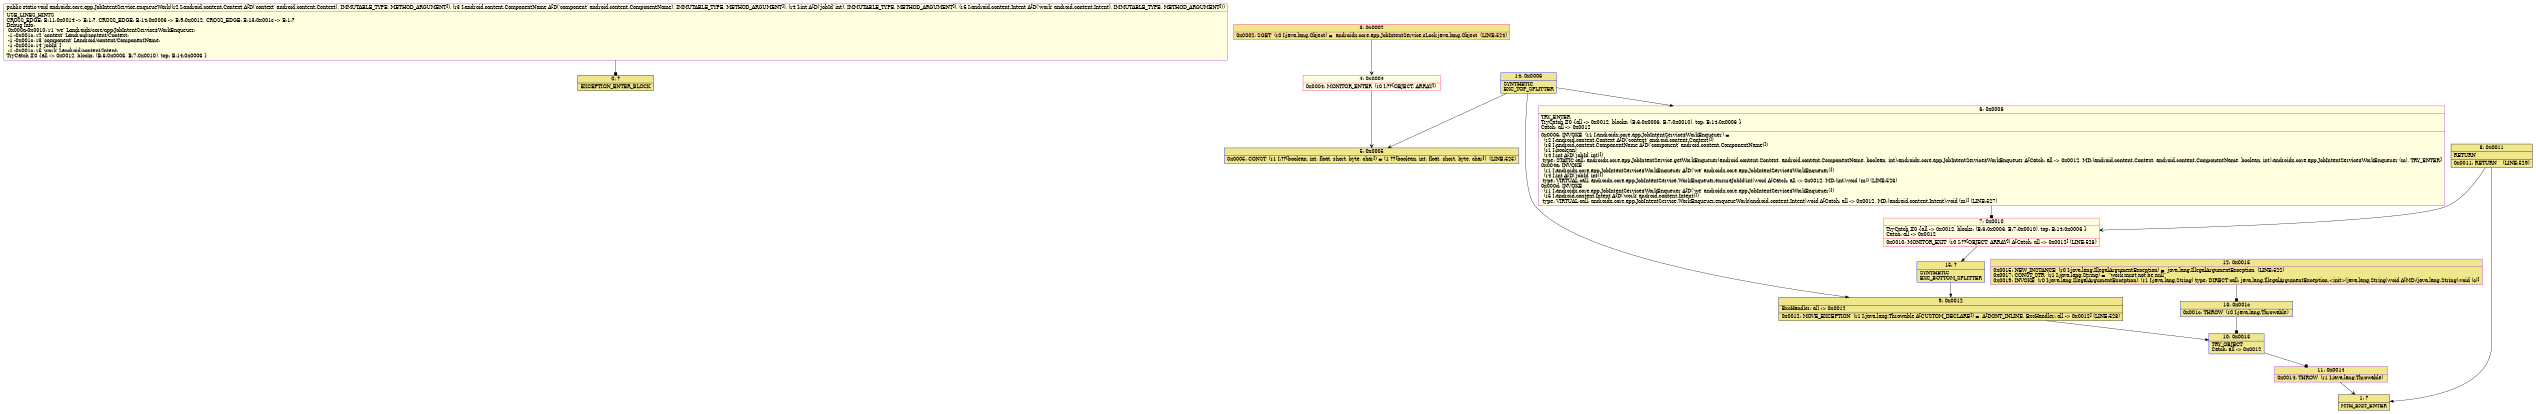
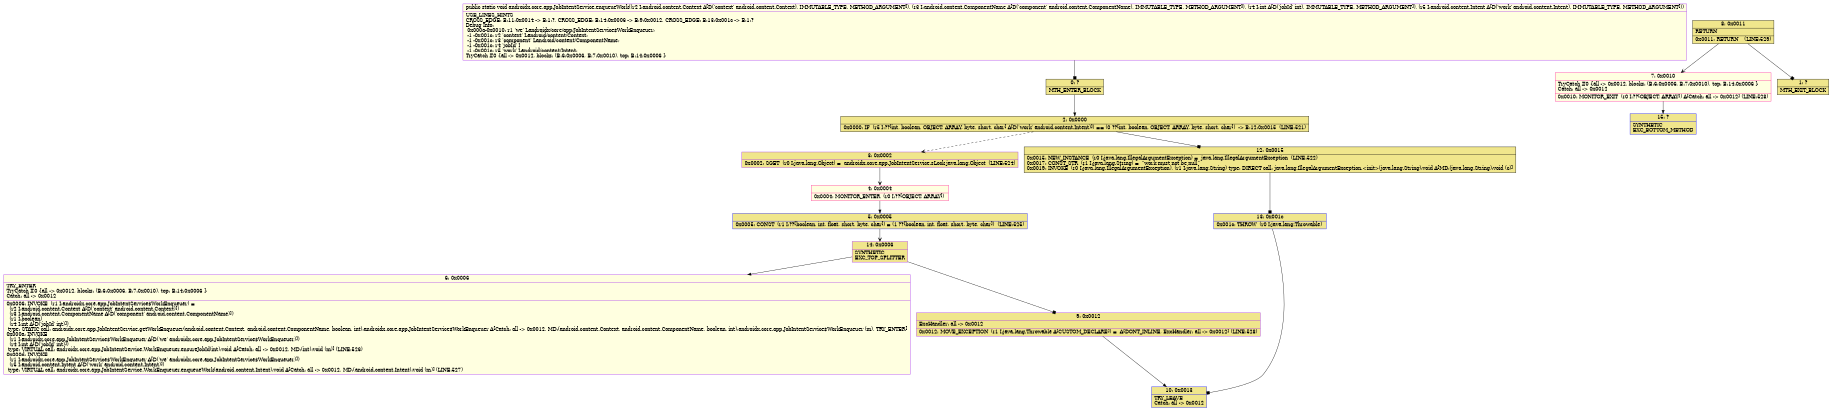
(1372, 32) -> (880, 160)
(1529, 83) -> (880, 252)
(616, 87) -> (1075, 91)
(1372, 118) -> (880, 205)
(1449, 120) -> (880, 234)
none -> (1075, 124)
(1563, 166) -> (28, 335)
(1991, 210) -> none
(1629, 254) -> (980, 287)
(2236, 272) -> (1270, 160)
(1951, 278) -> (1663, 130)
(1951, 288) -> none
(1951, 309) -> (1088, 324)
(2492, 318) -> (1769, 60)
(2227, 345) -> (1169, 398)
(2331, 374) -> none
(2364, 406) -> (1803, 91)
